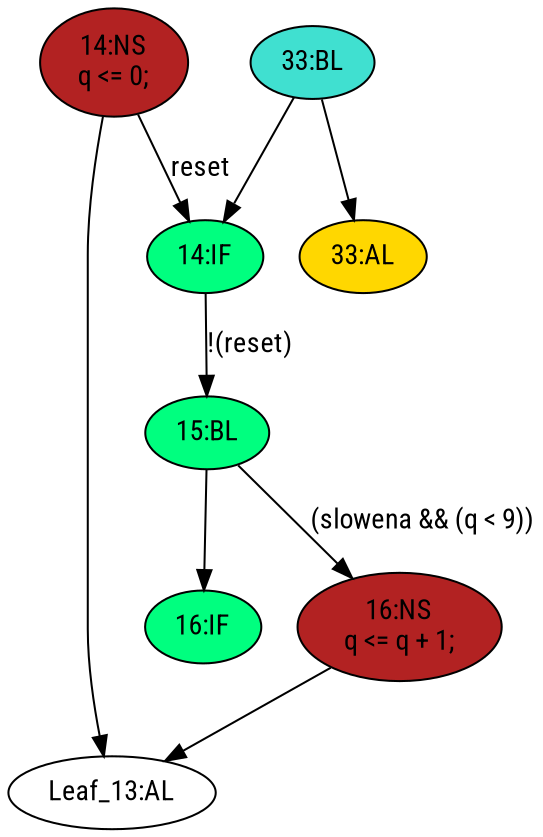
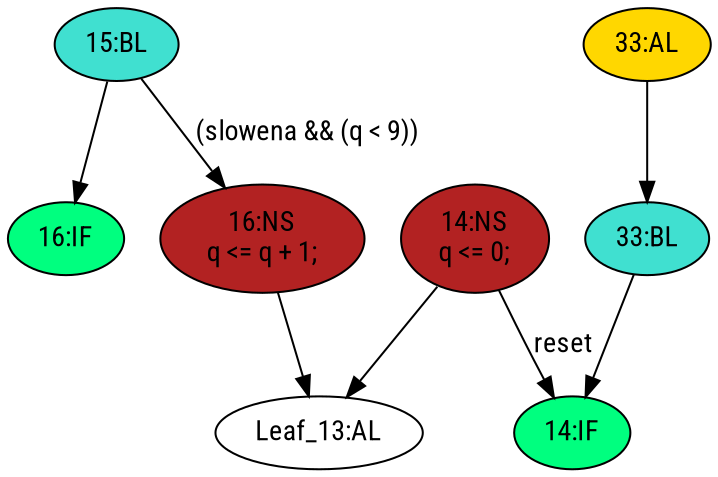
(335, 150) -> (647, 131)
(206, 335) -> none
(207, 433) -> (117, 45)
